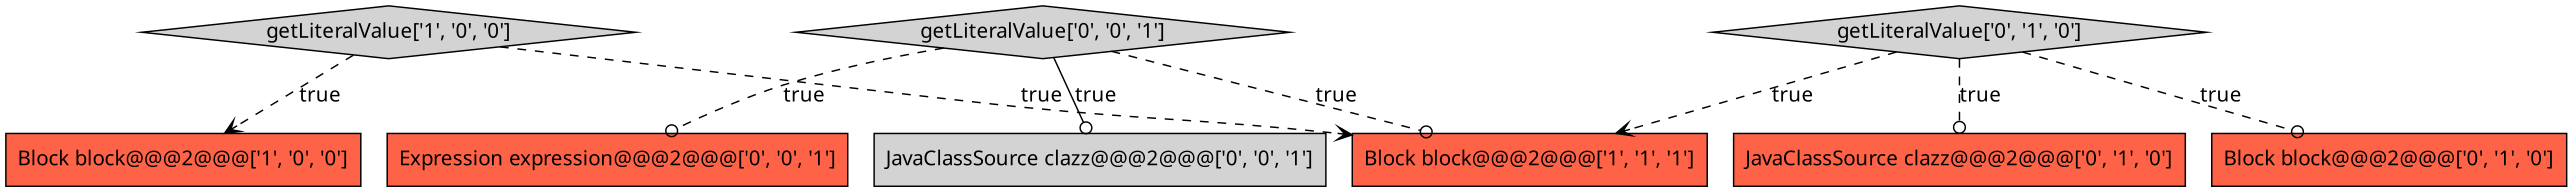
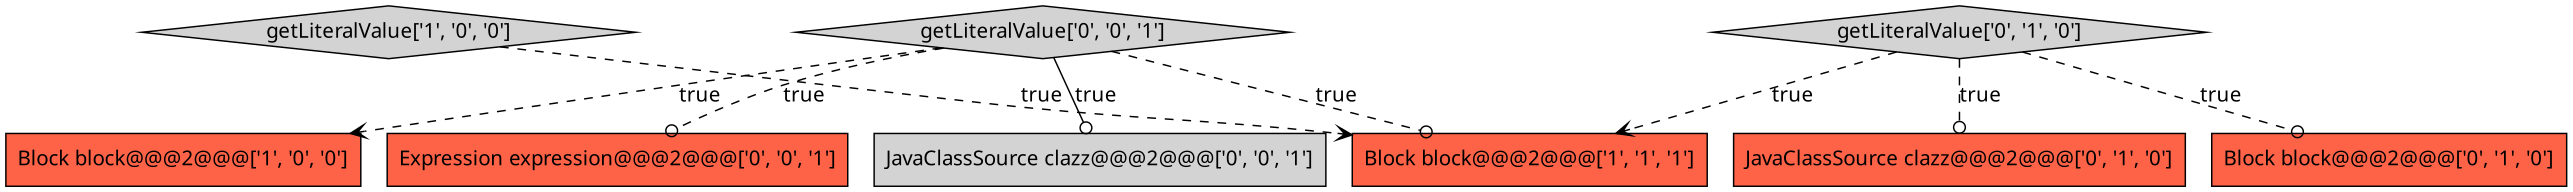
(295, 90) -> (653, 89)
